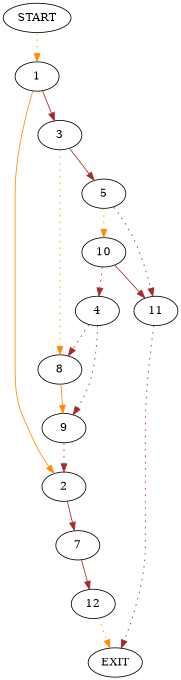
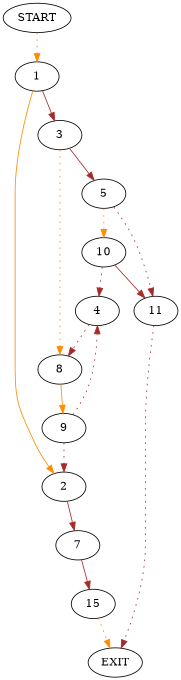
(93, 368) -> (91, 376)
(93, 604) -> (93, 604)
